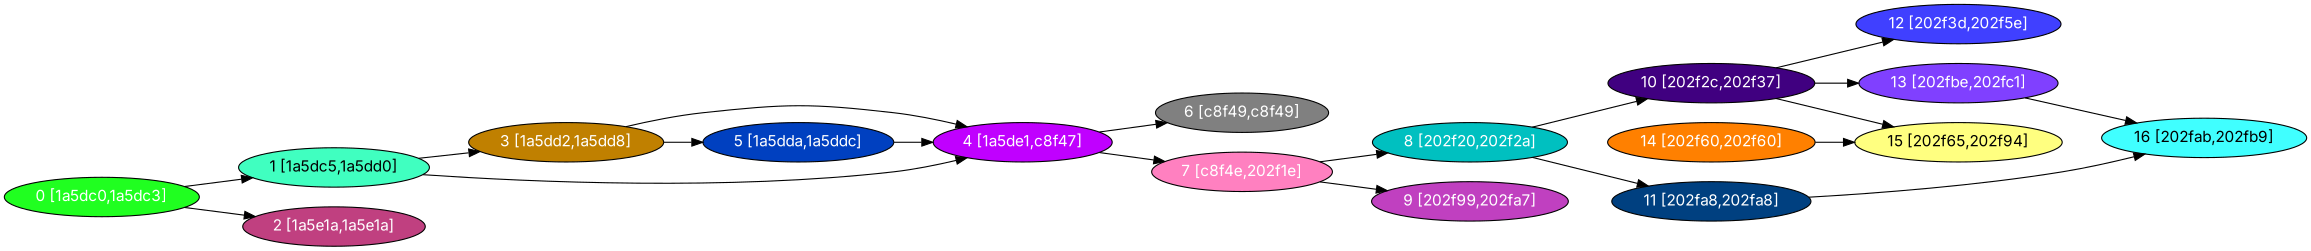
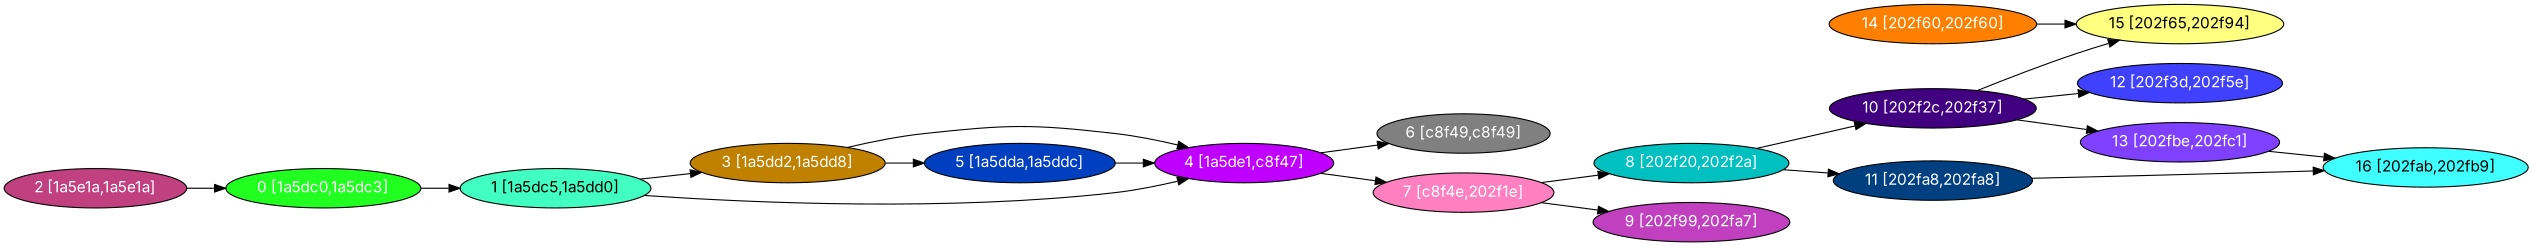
(214, 211) -> (201, 188)
